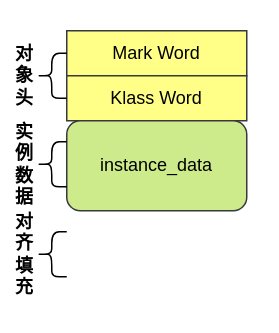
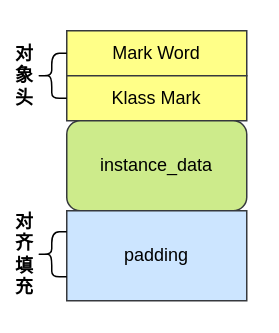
(157, 98) -> (157, 98)
(52, 164) -> none
none -> (157, 256)
